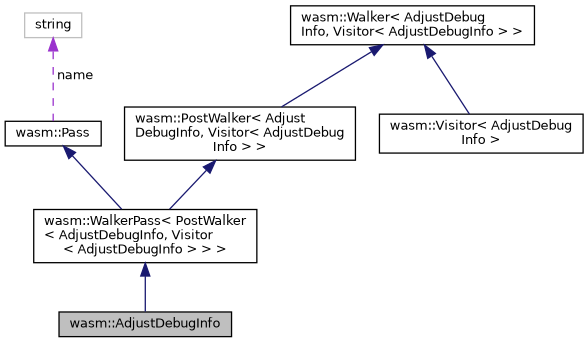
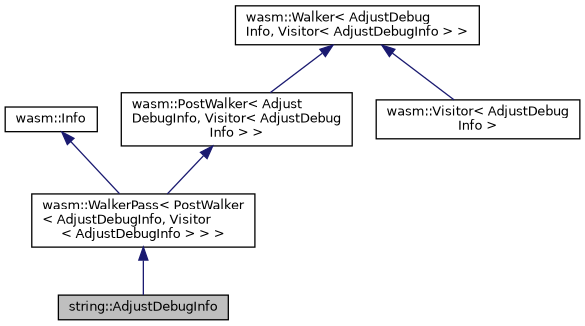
(53, 25) -> none
(53, 134) -> (51, 119)
(145, 324) -> (143, 307)
